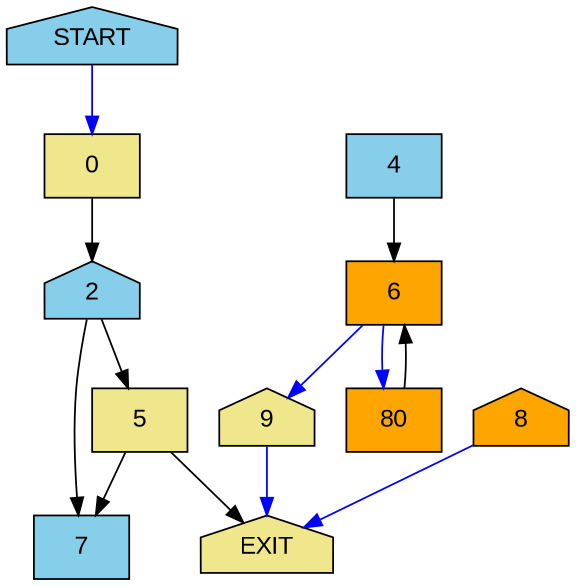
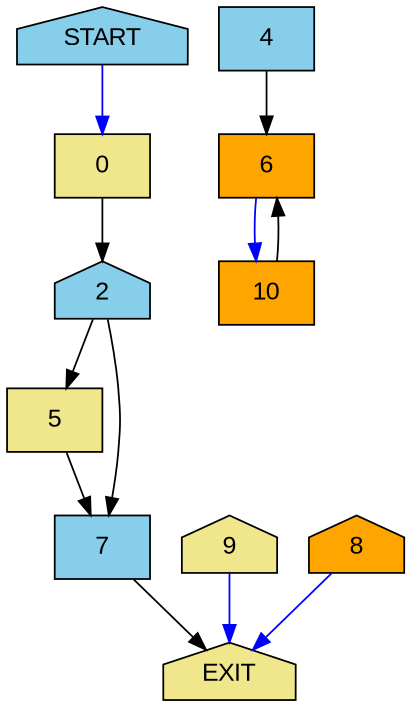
(332, 355) -> none
(394, 420) -> (267, 293)
(201, 481) -> (163, 608)
